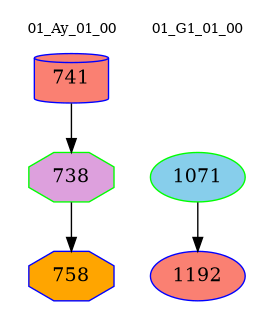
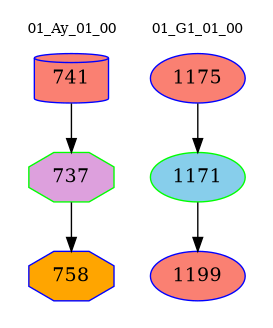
none -> (198, 78)
(71, 177) -> (71, 177)
(198, 177) -> (198, 177)
(198, 276) -> (198, 276)
